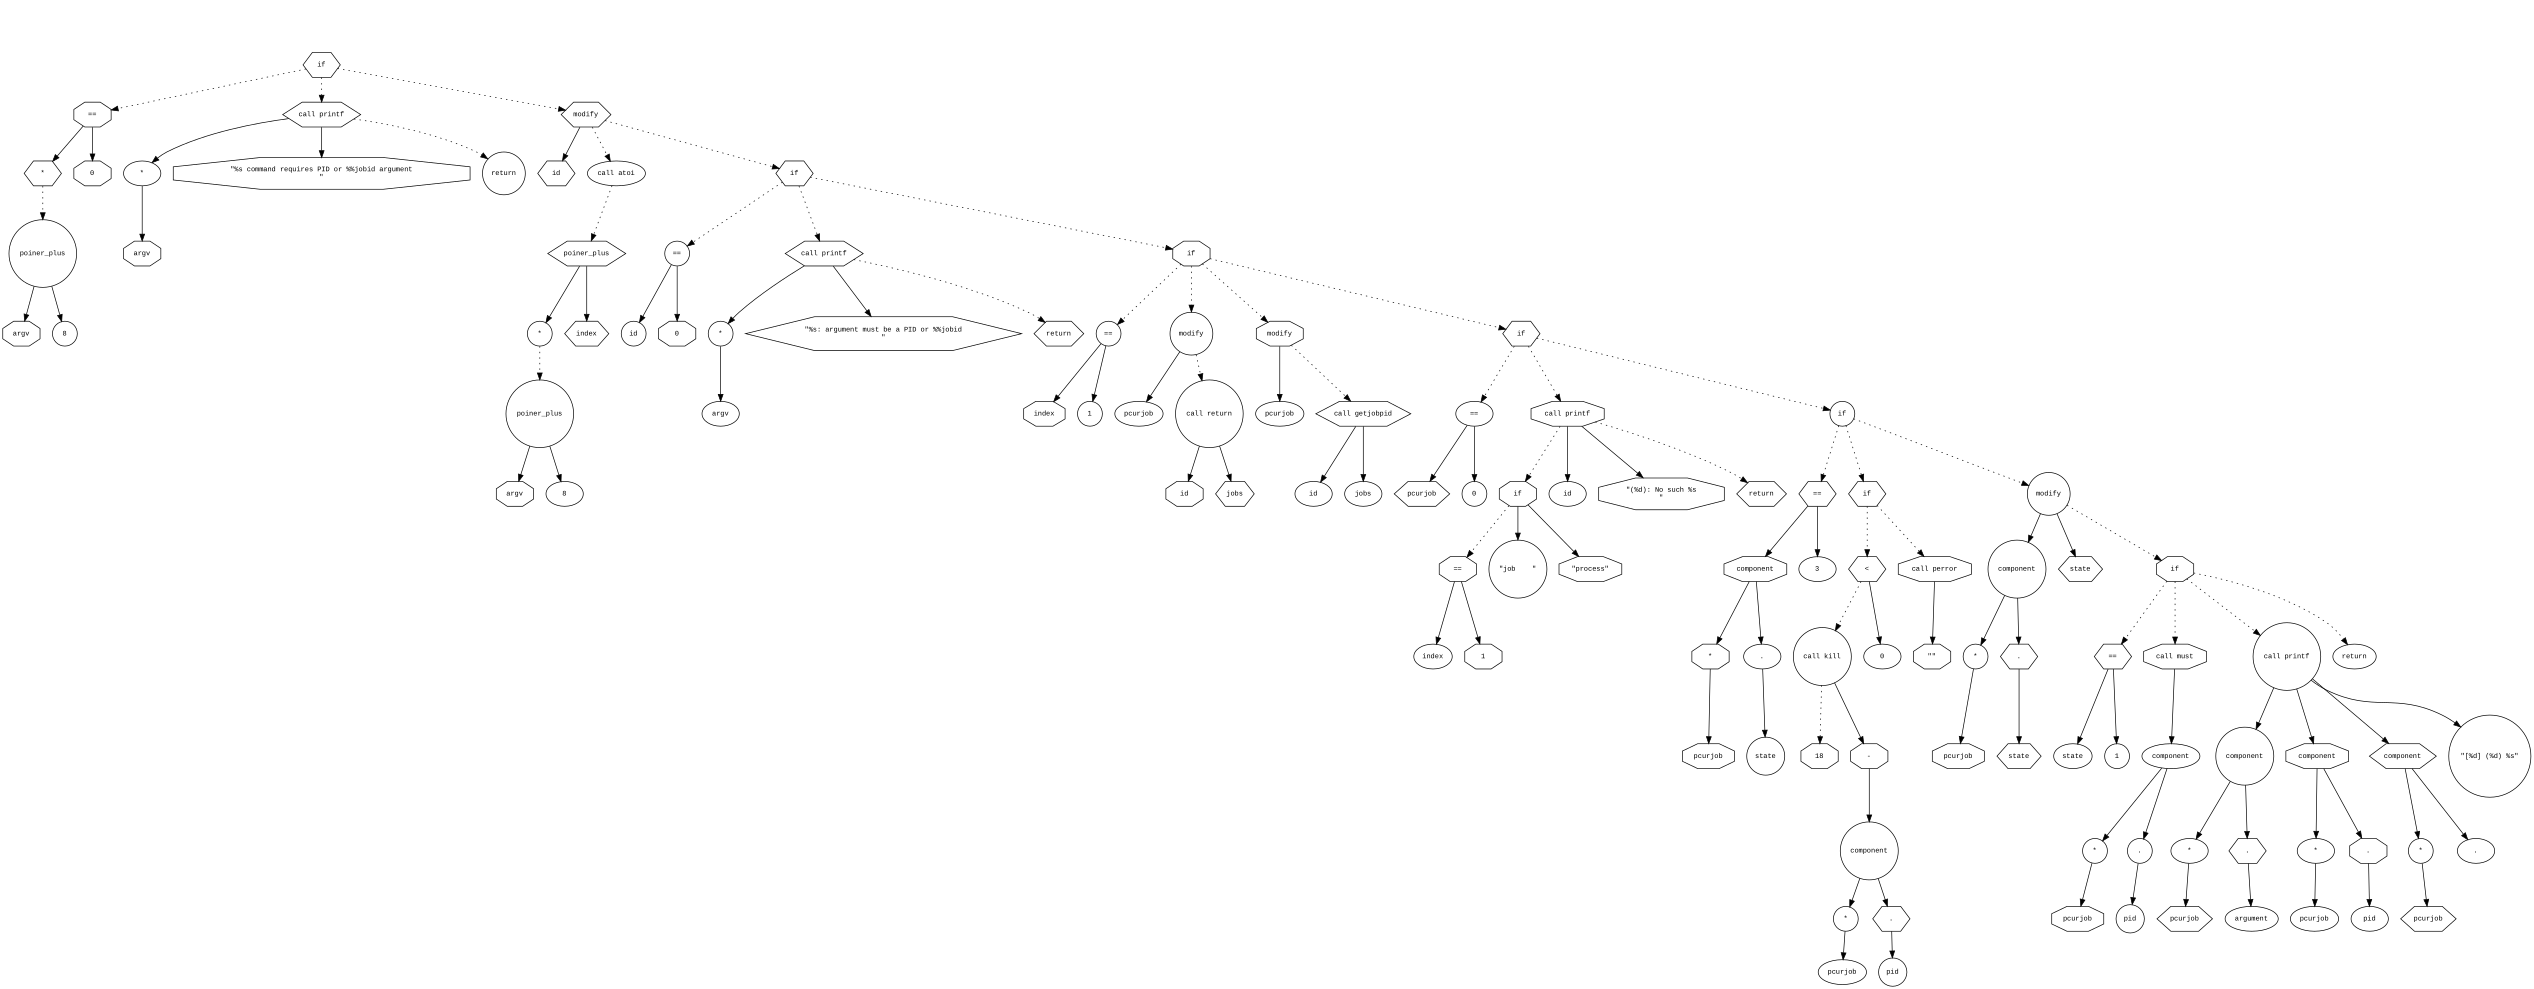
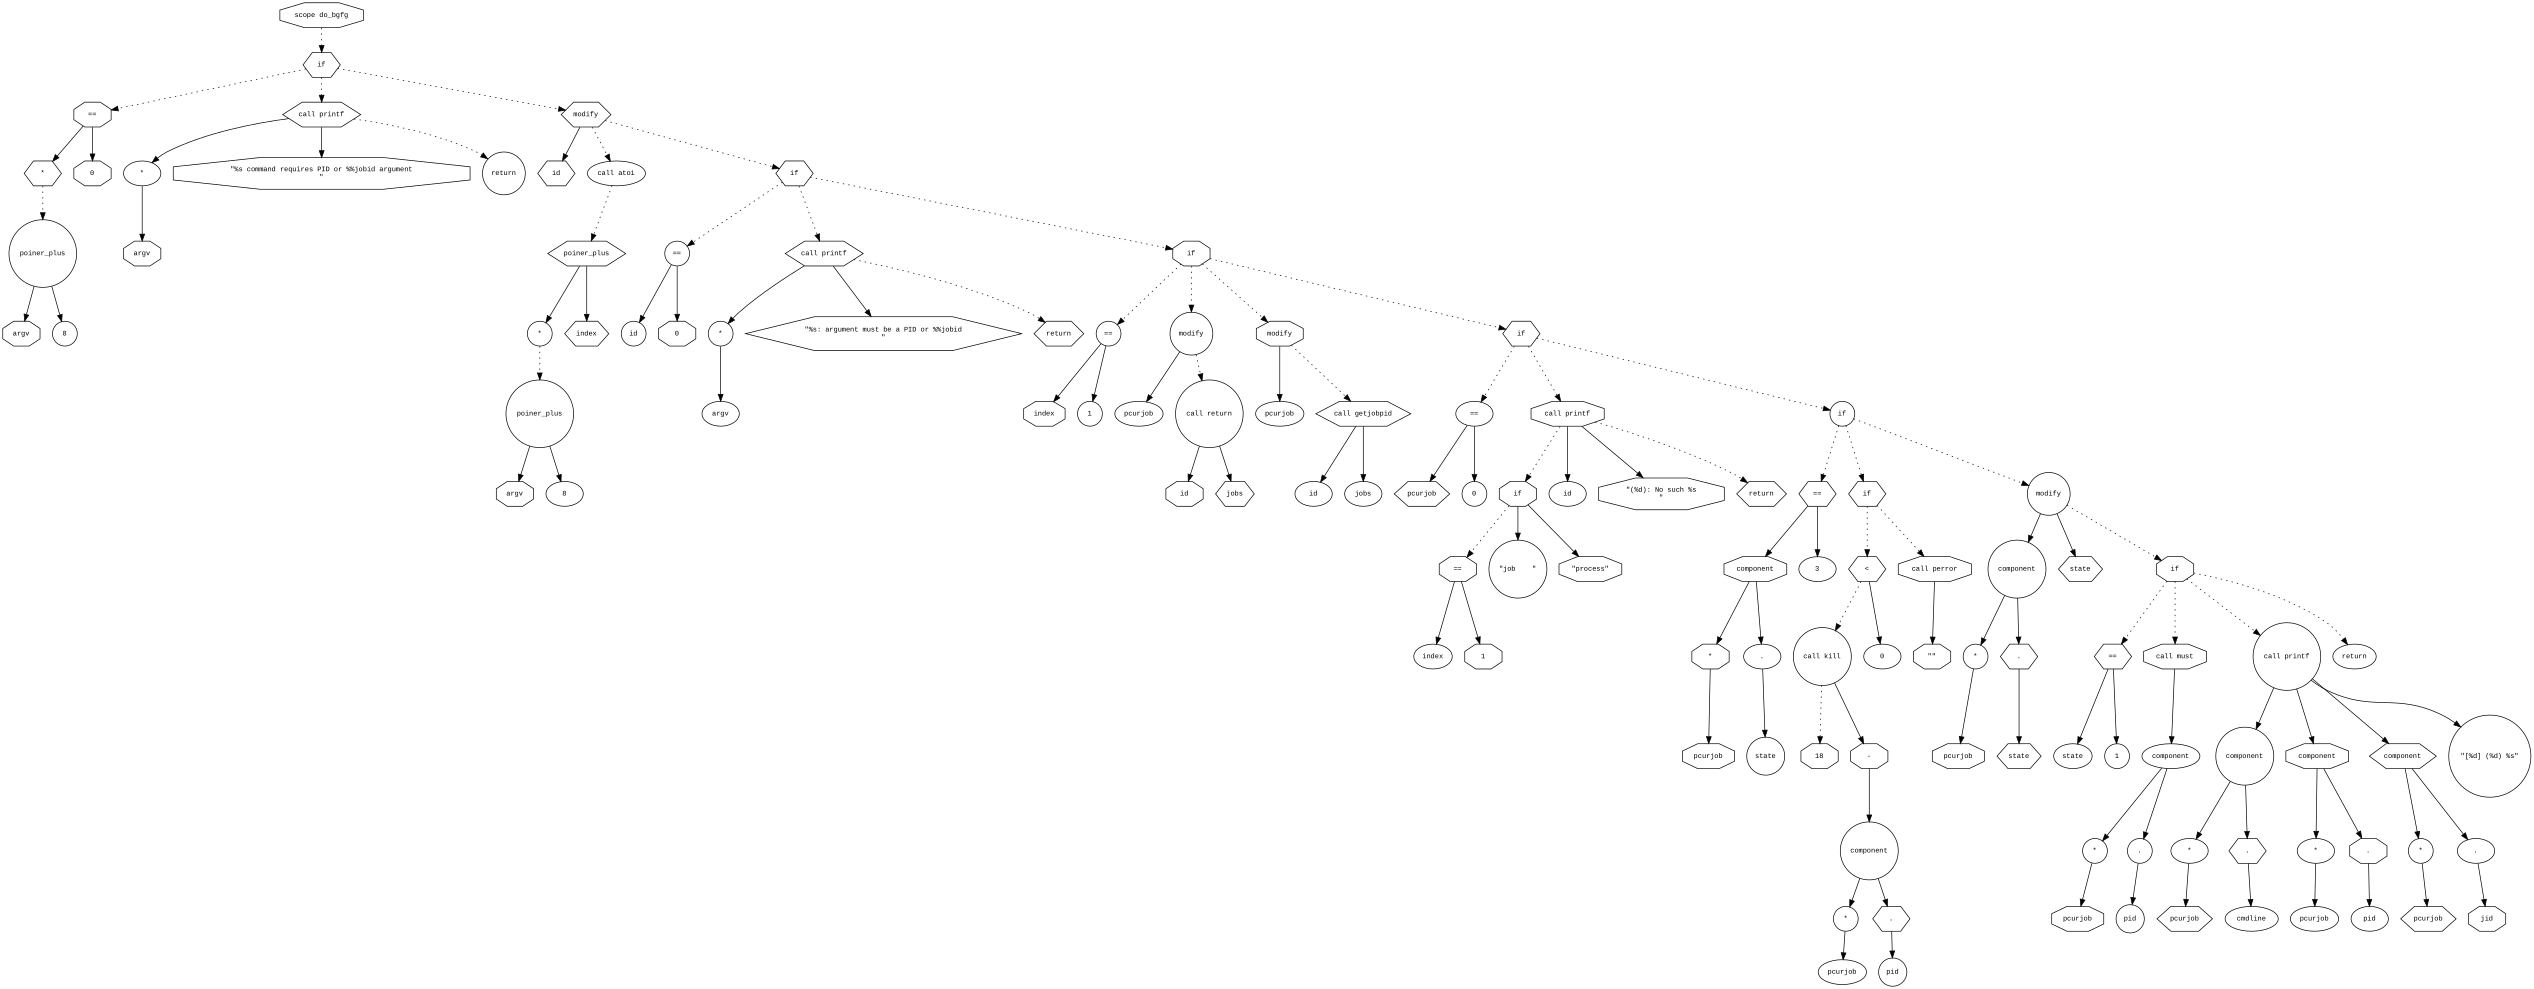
none -> (322, 15)
(2252, 919) -> (2252, 919)
none -> (2487, 919)
